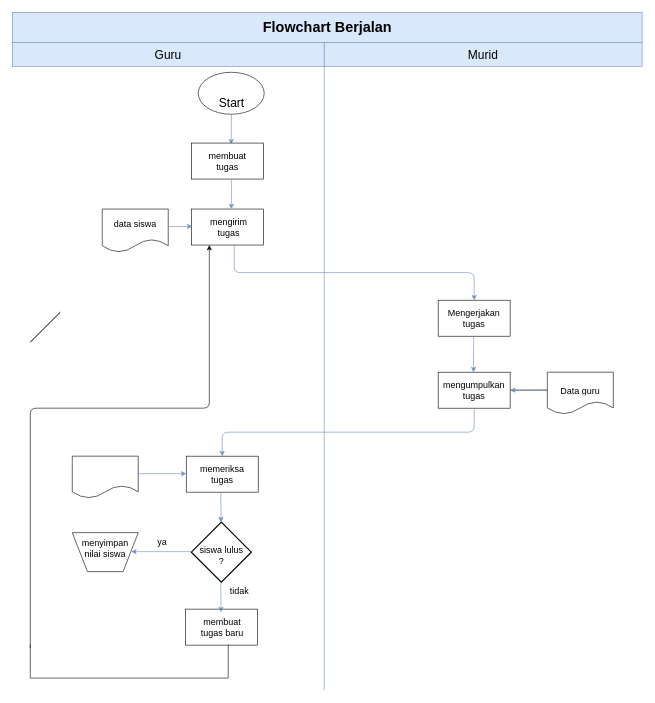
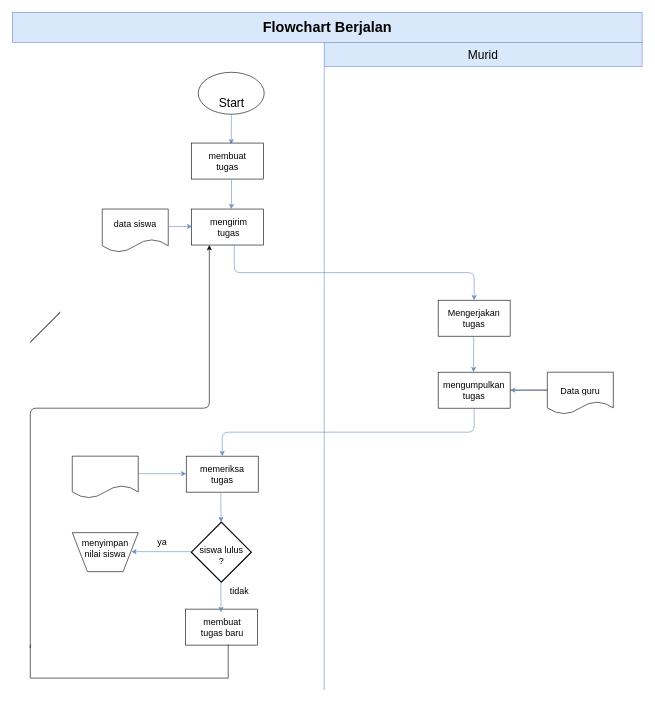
(168, 54) -> none
